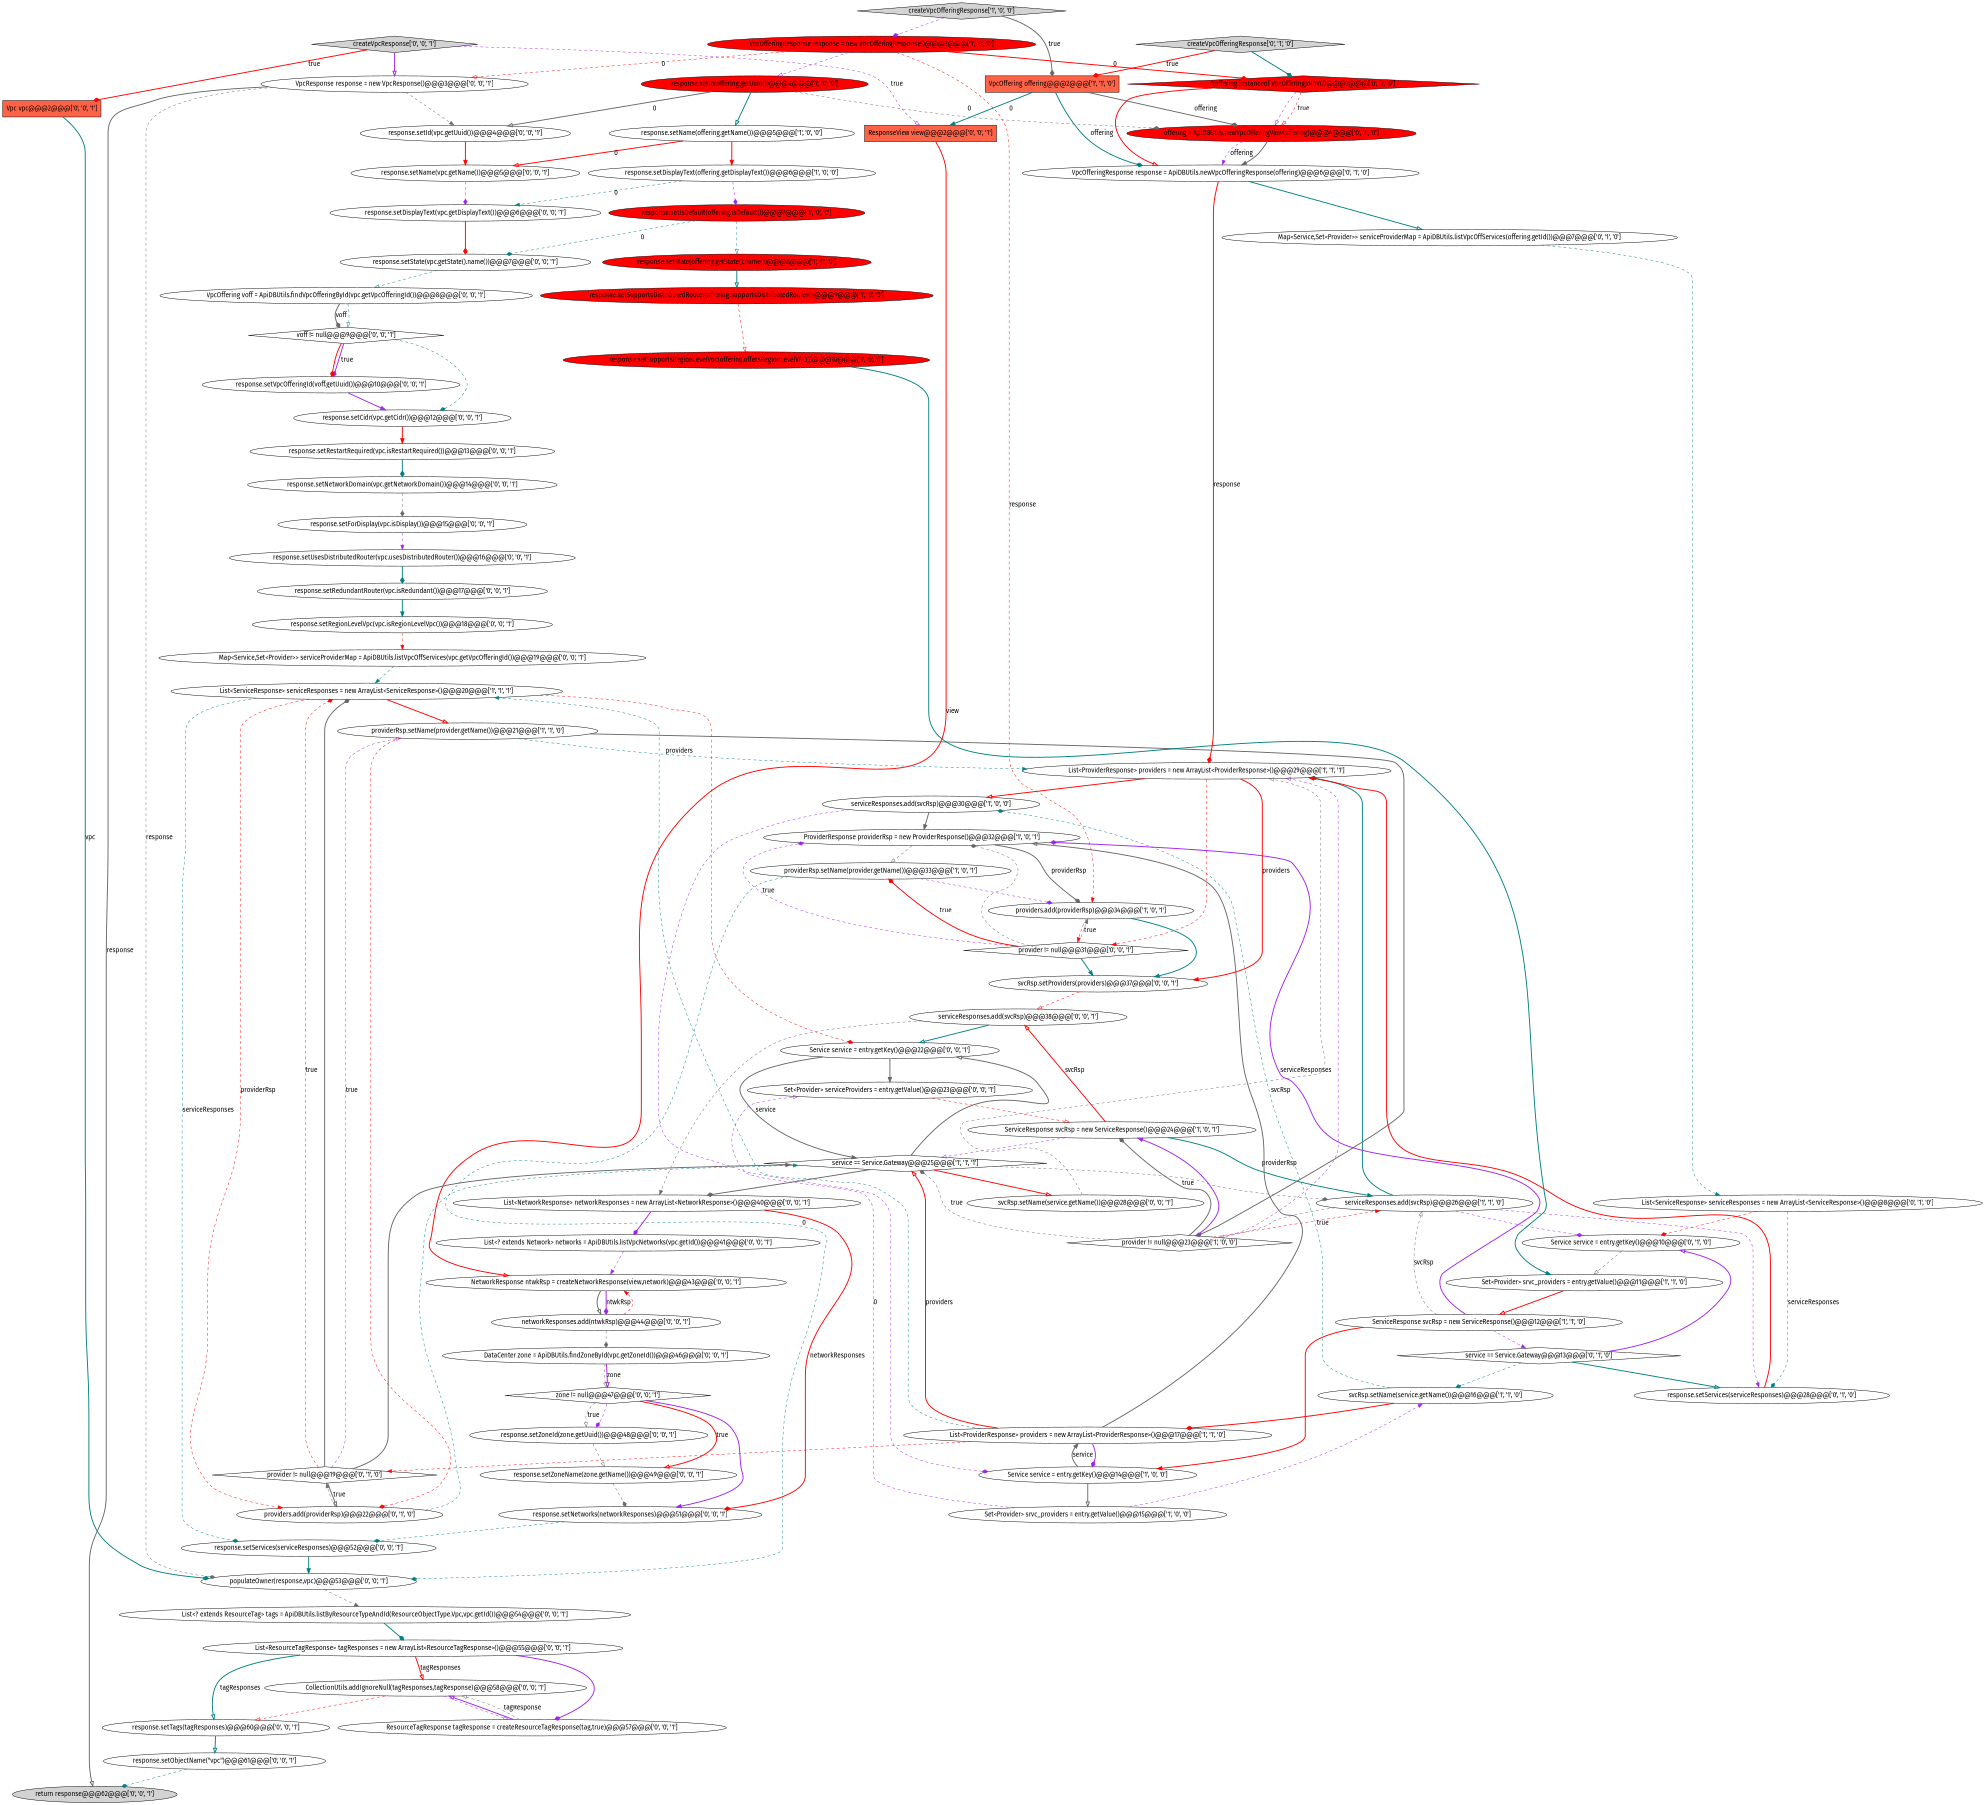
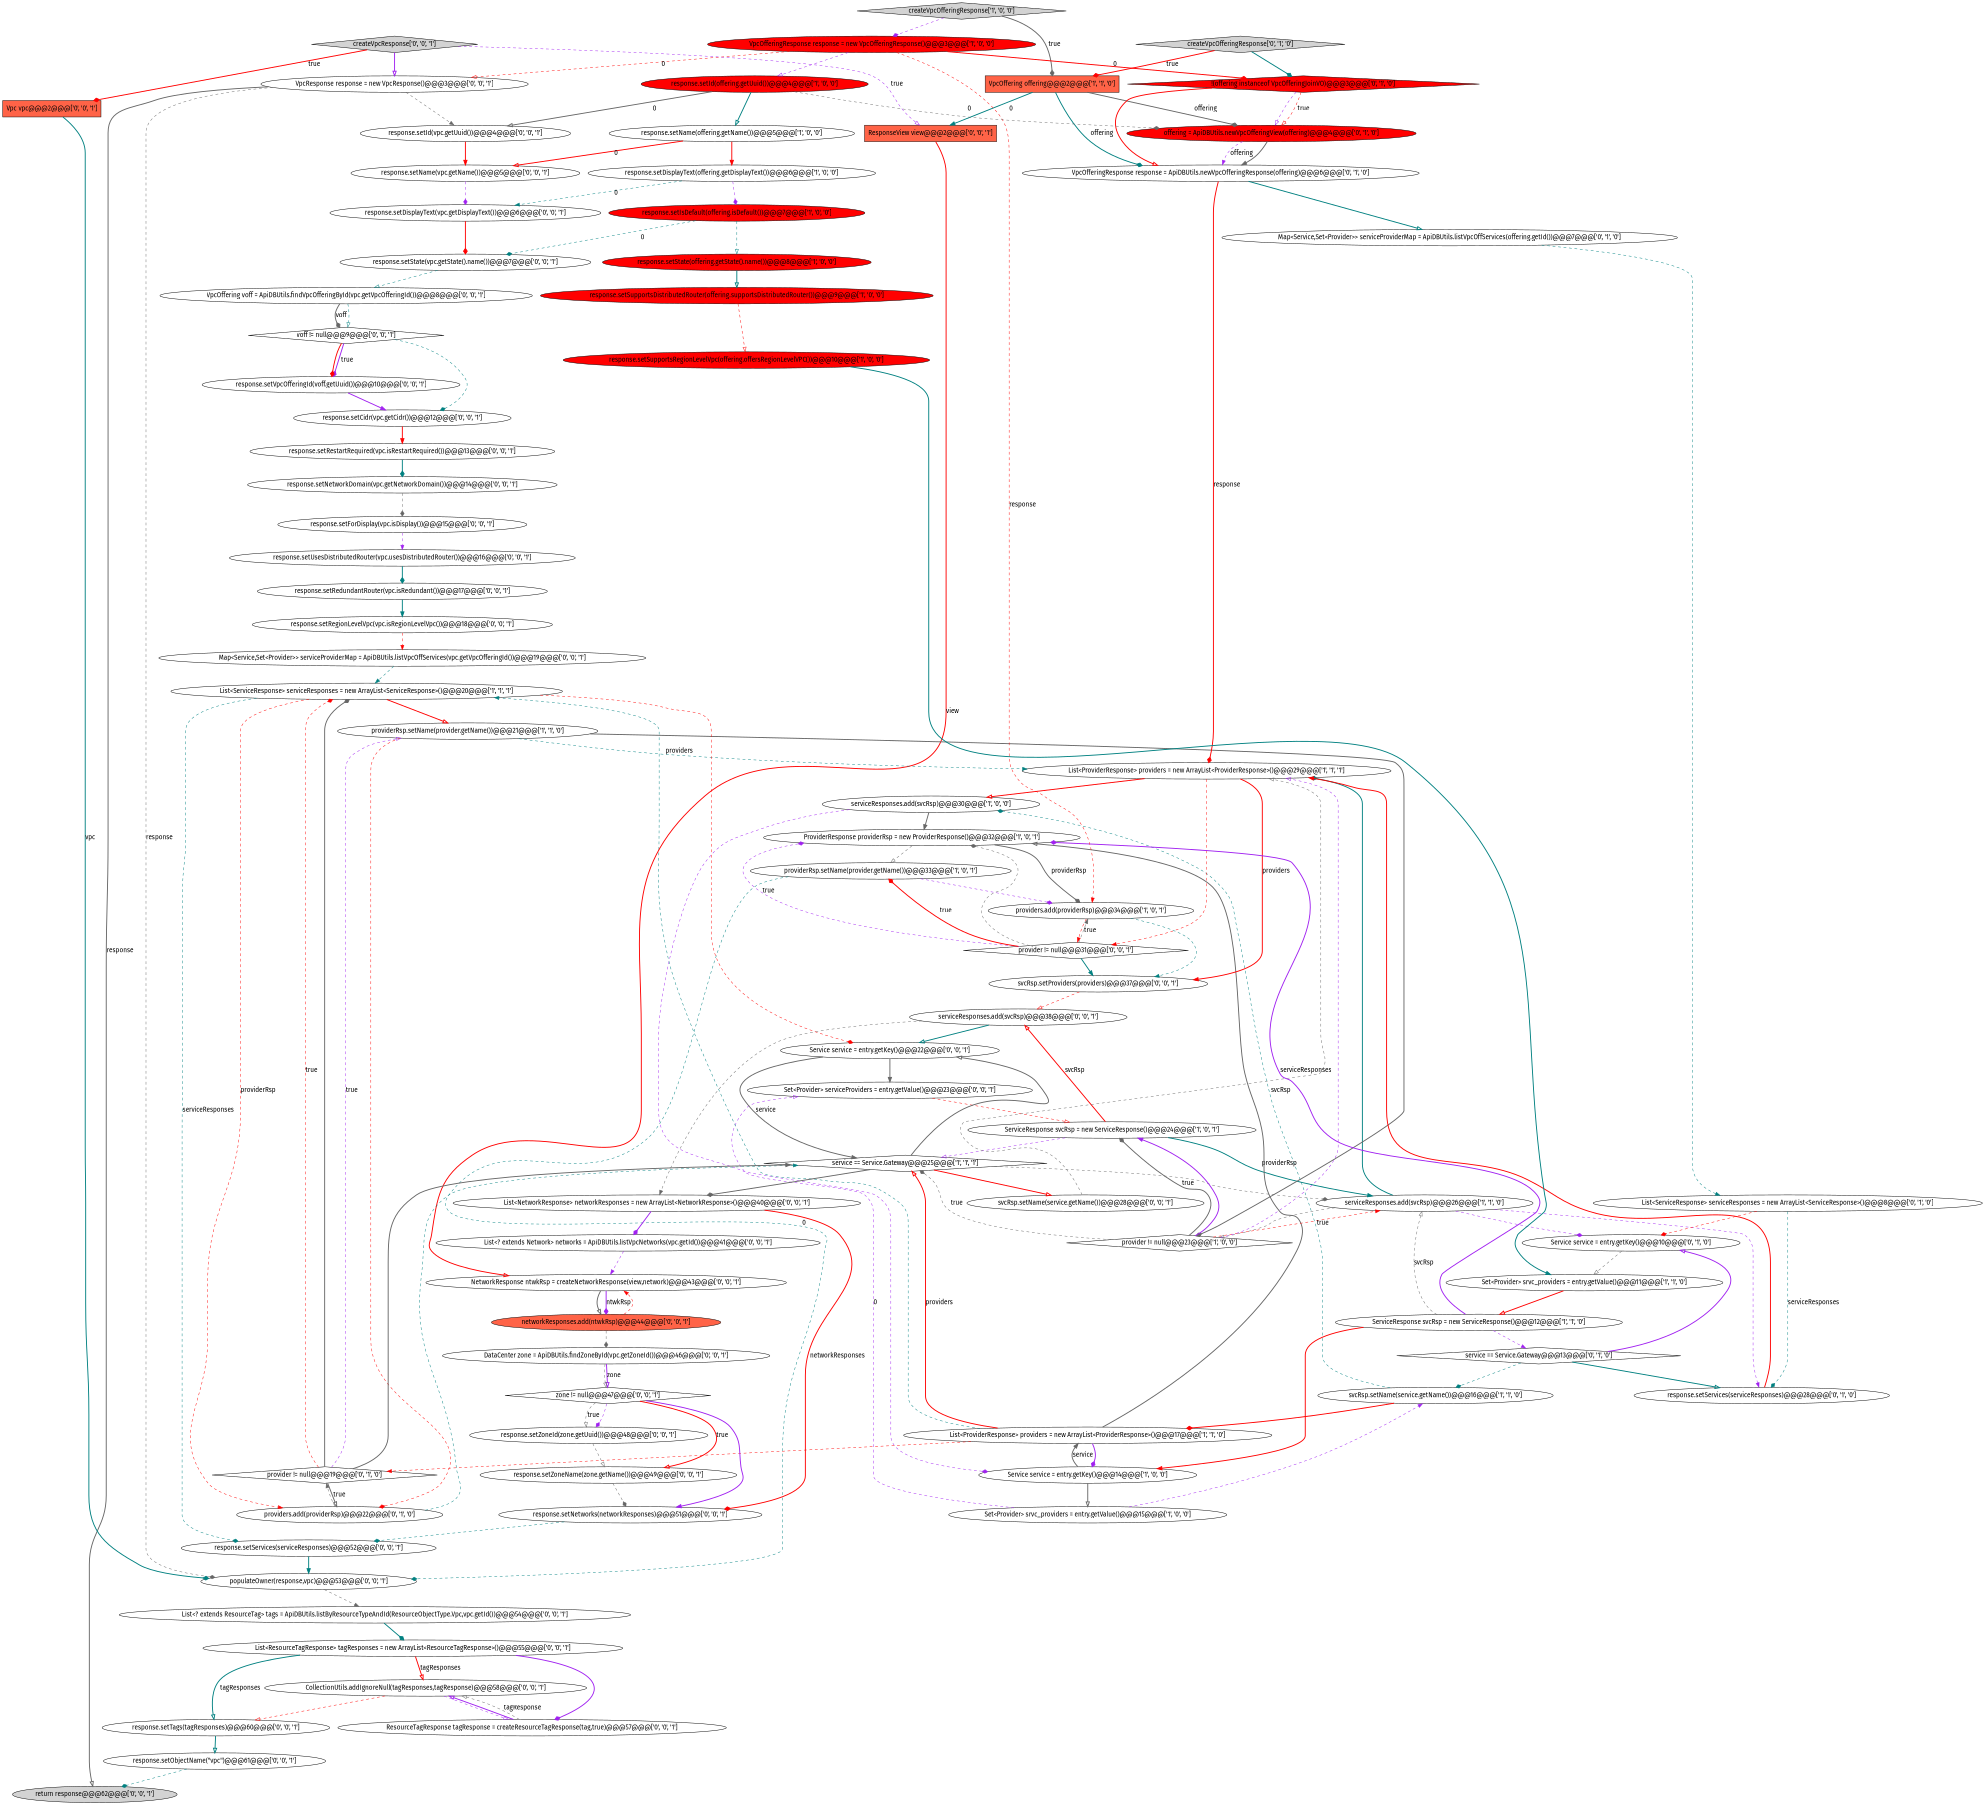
(1189, 939) -> (1189, 939)
(606, 1322) -> (606, 1322)
